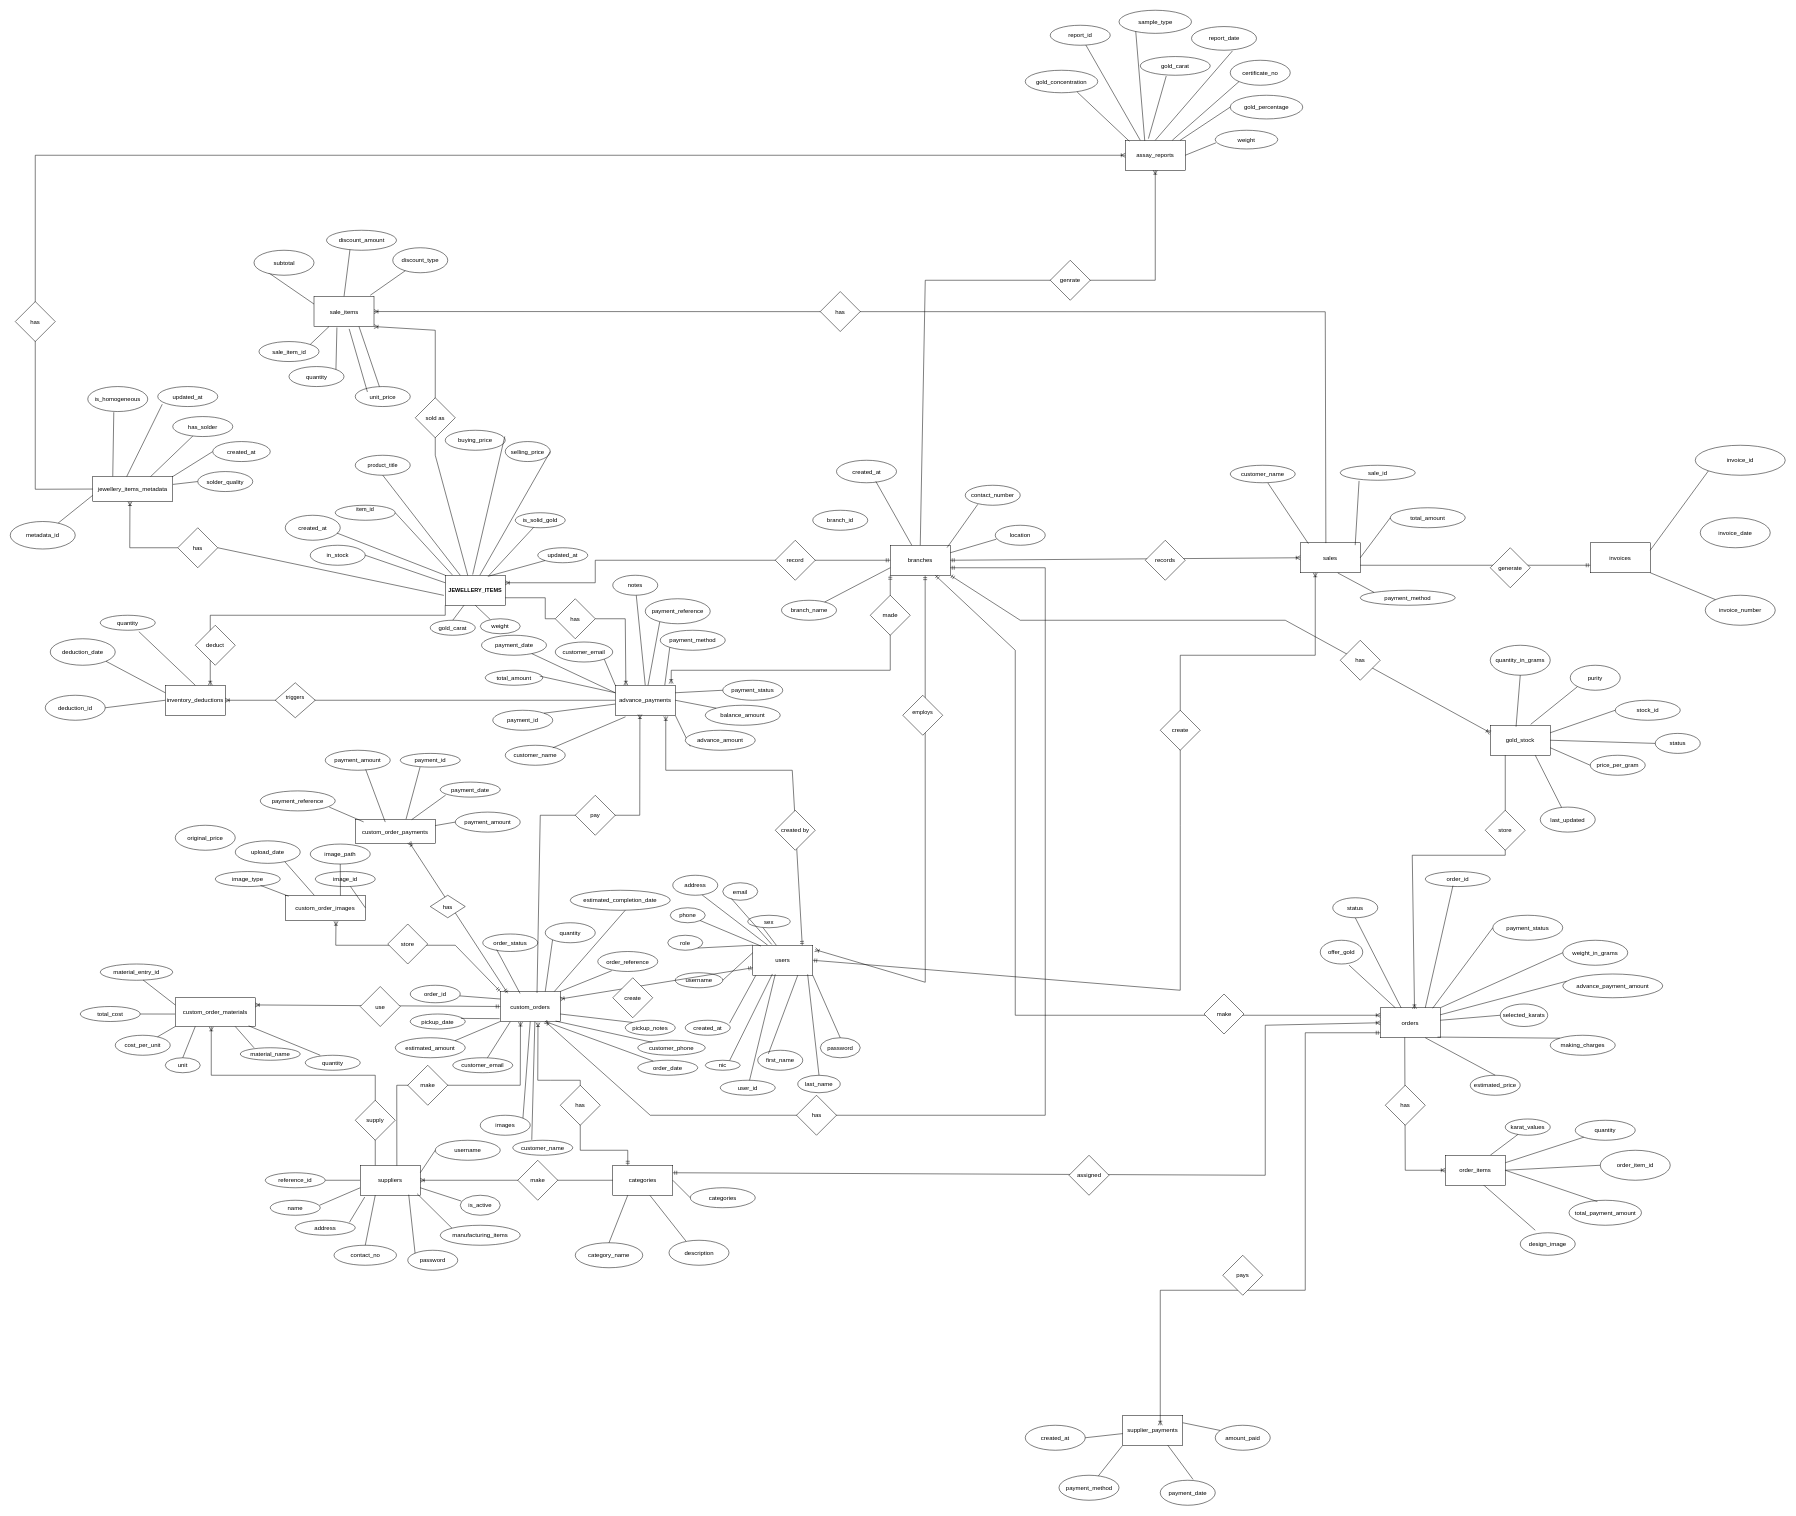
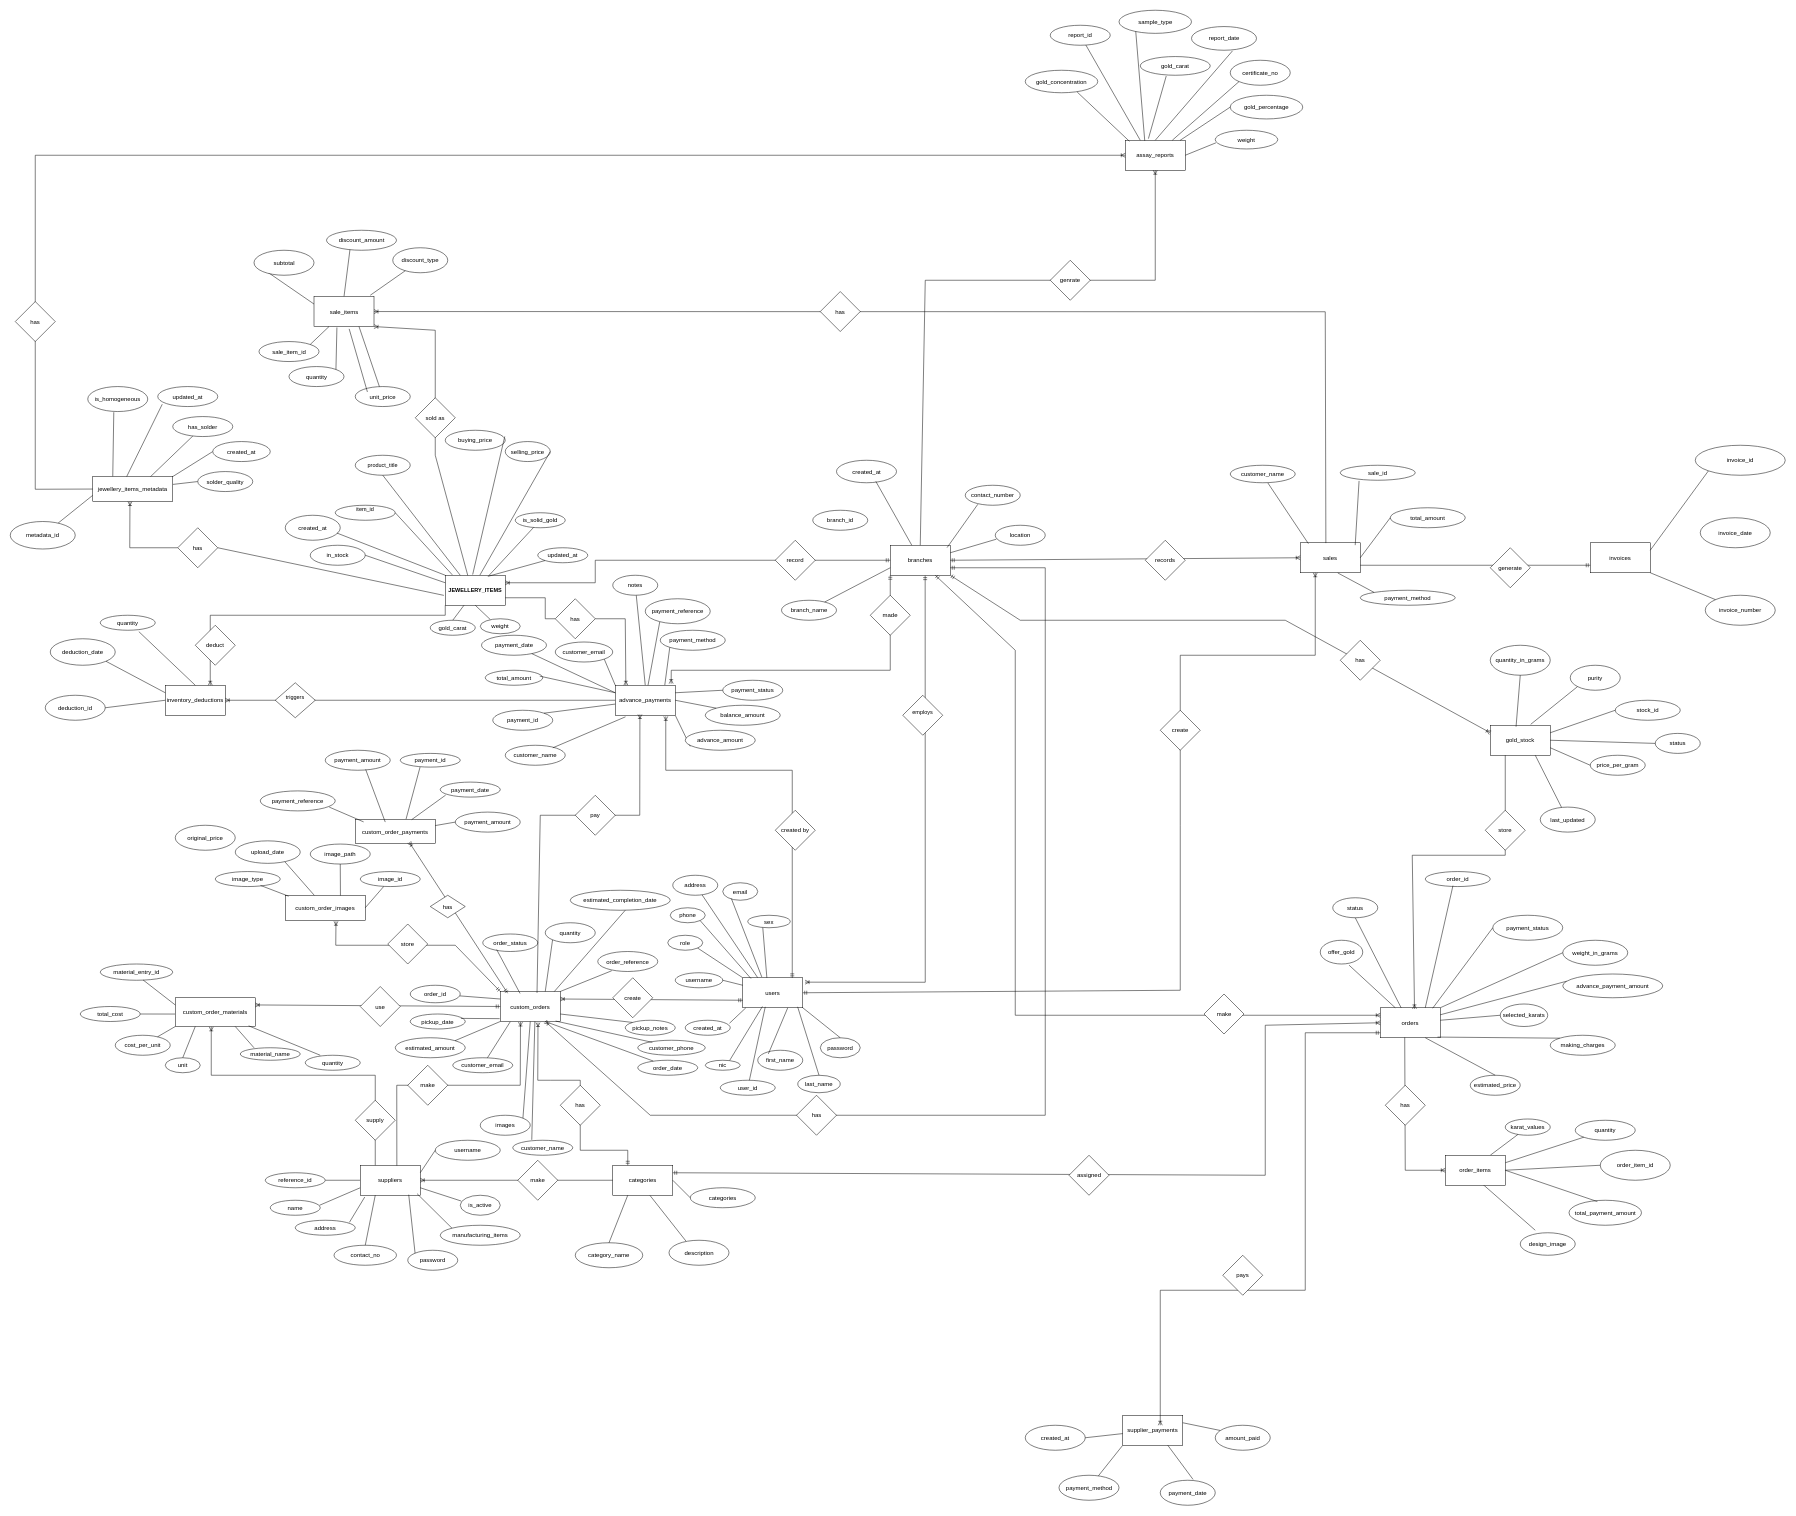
(345, 879) -> (390, 879)
(783, 960) -> (773, 993)
